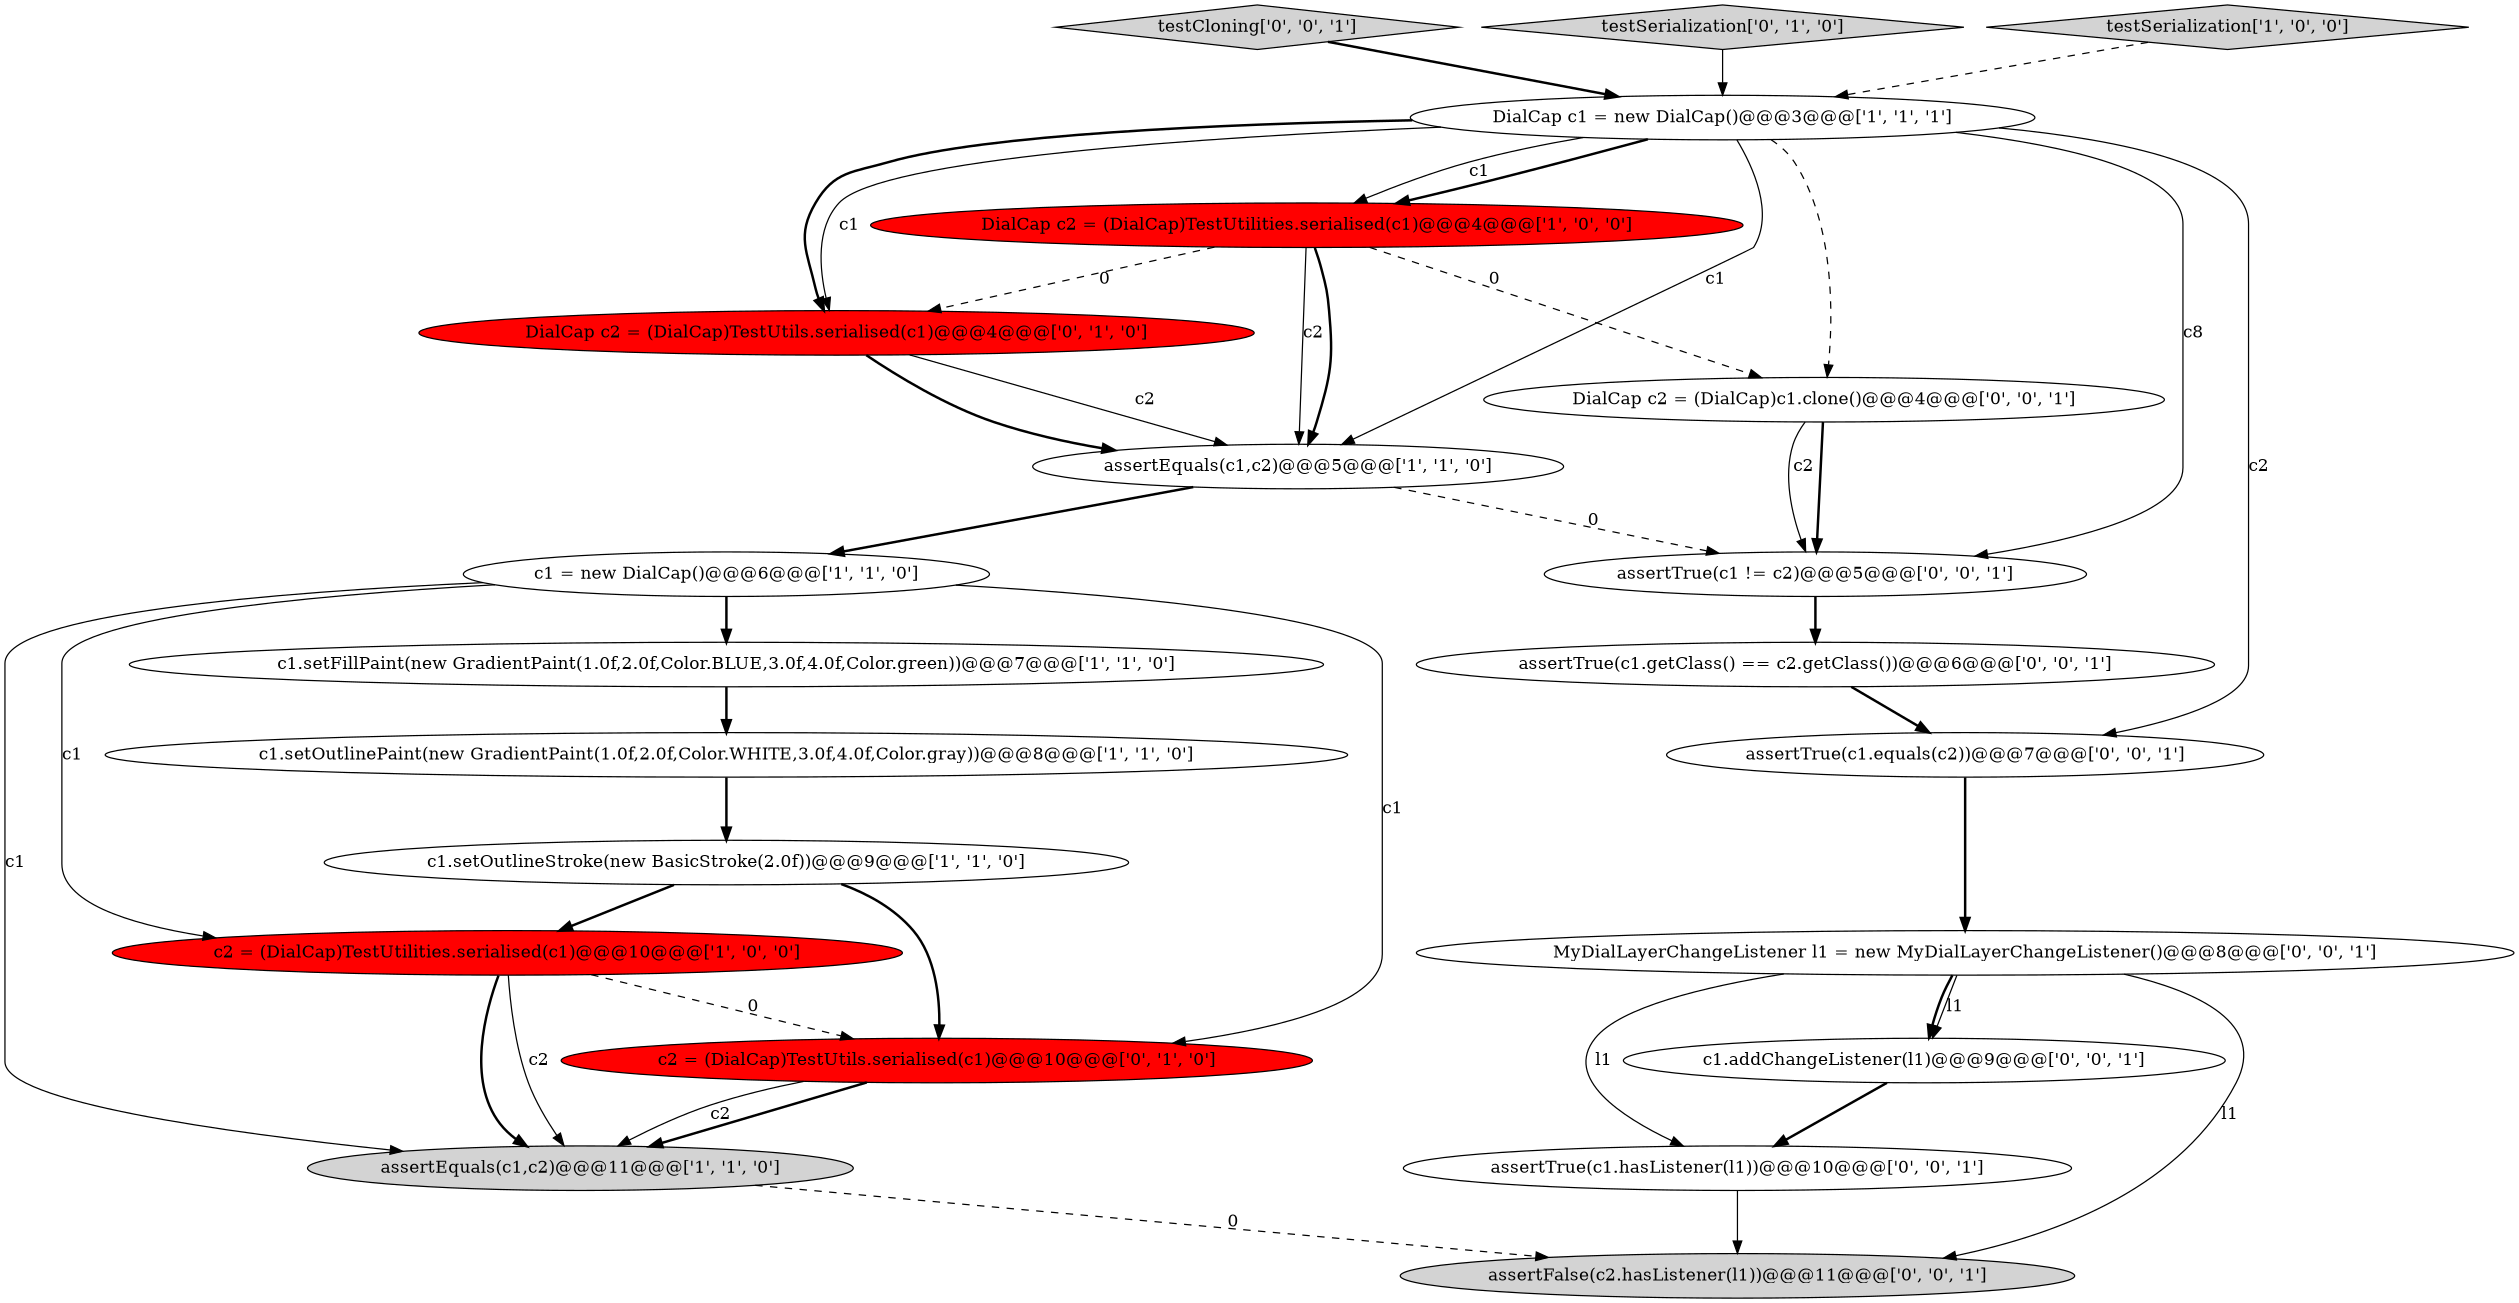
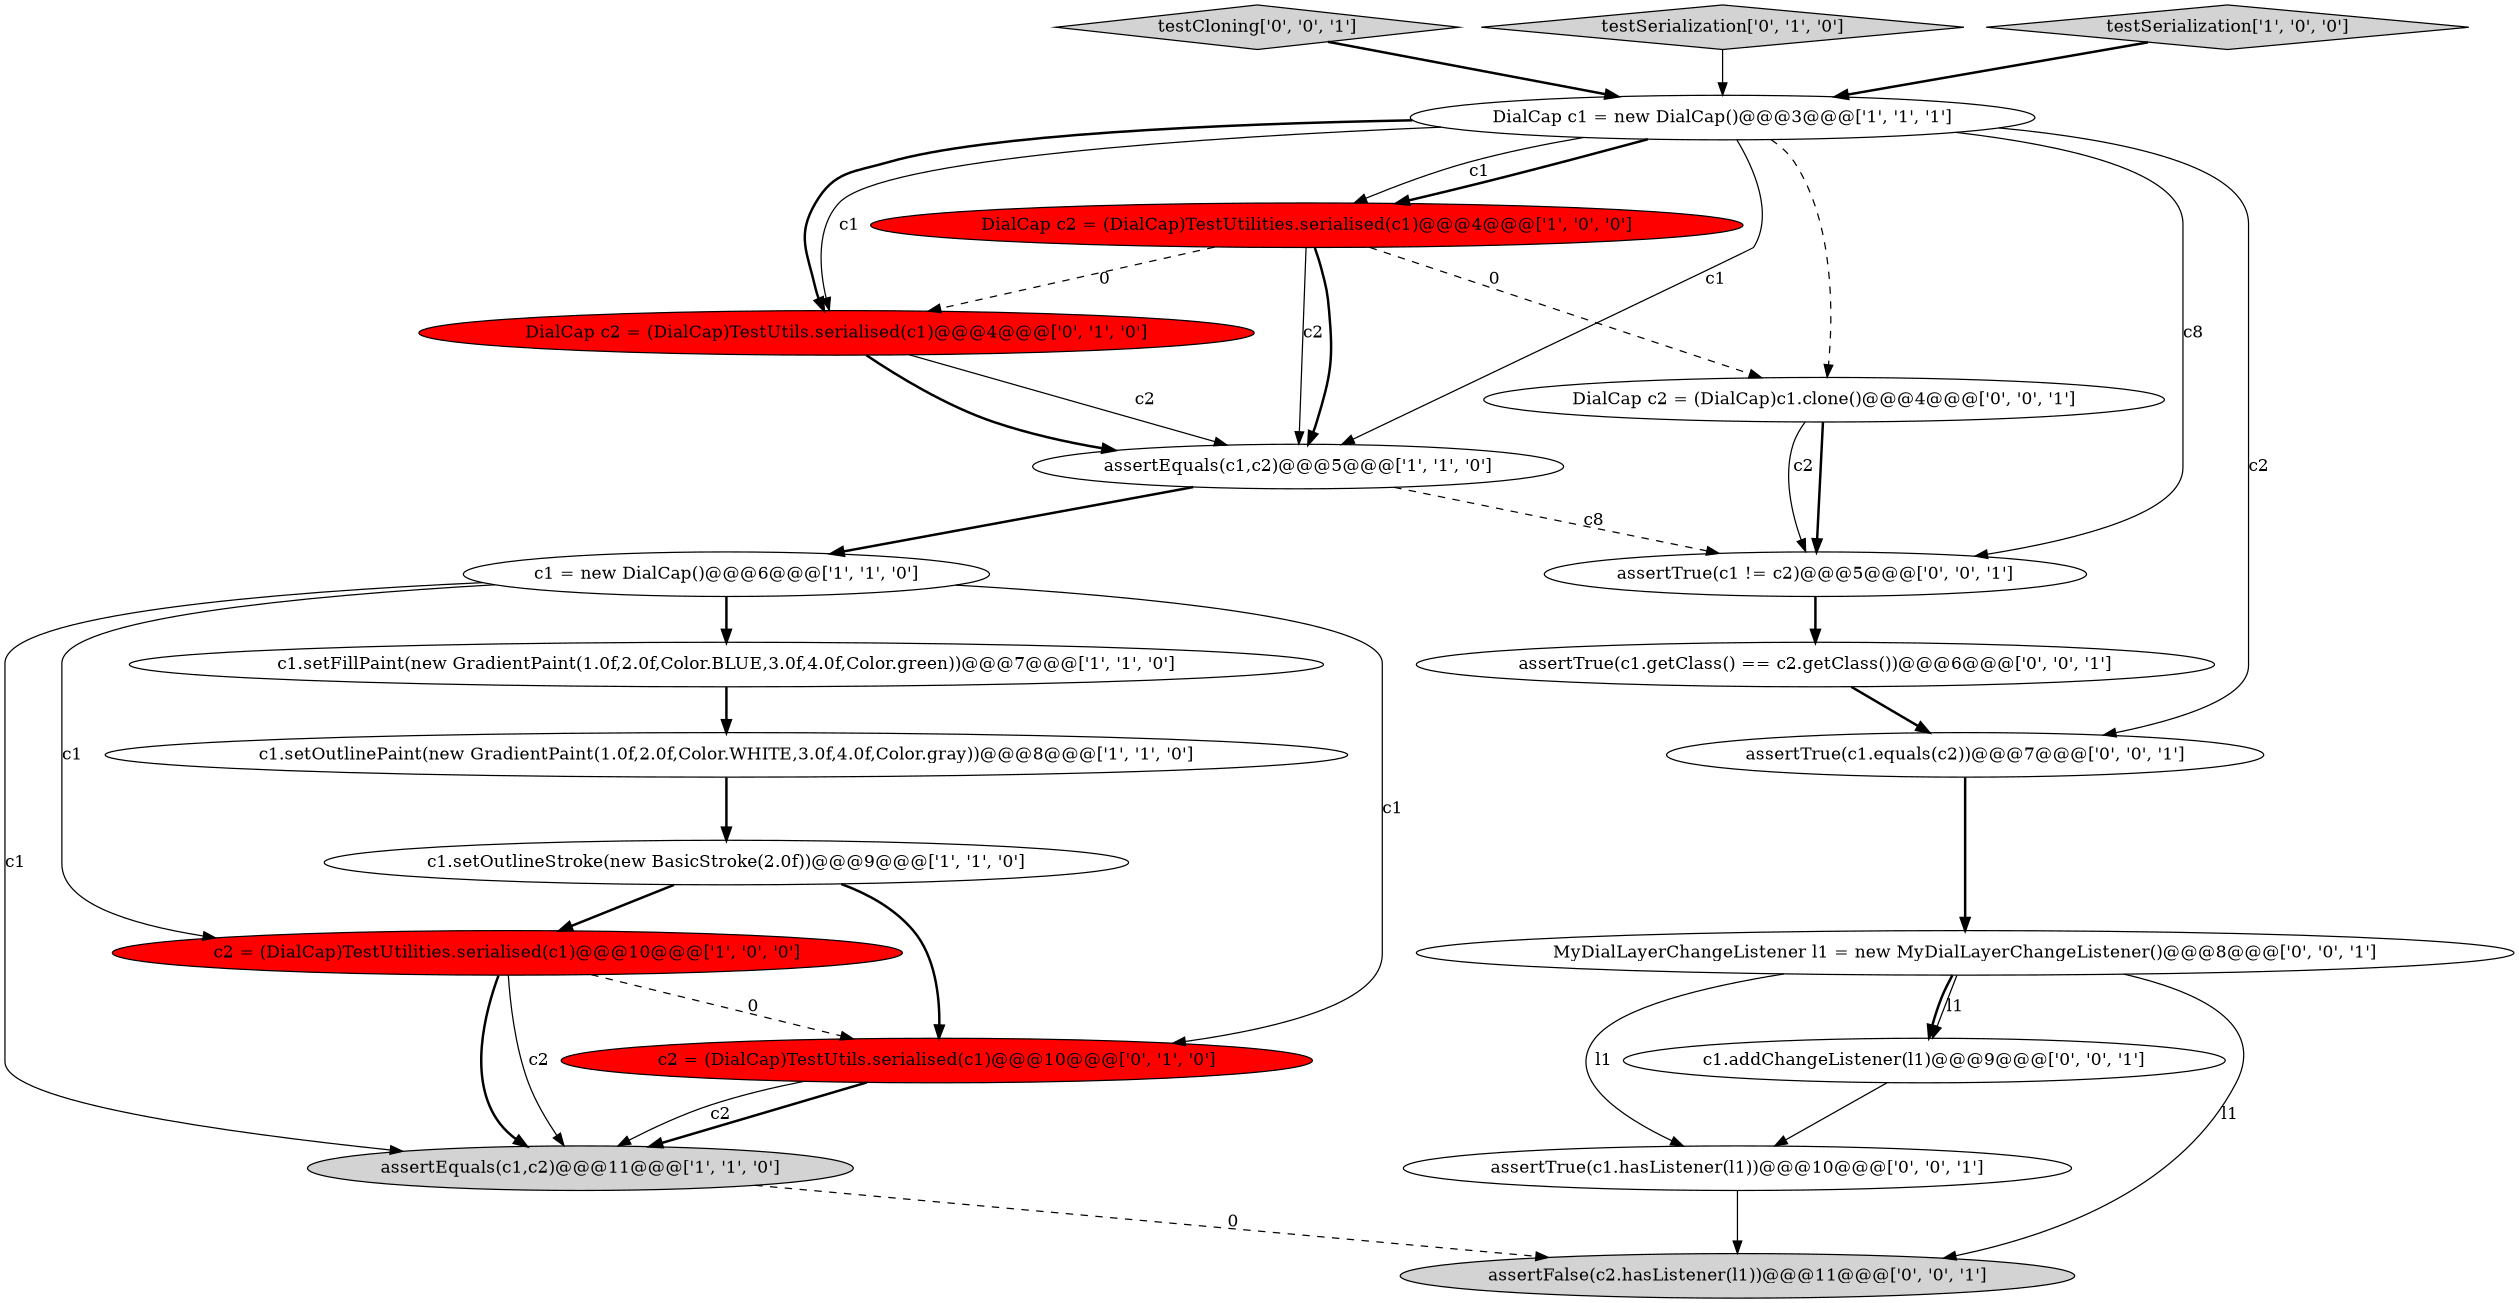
(1998, 68) -> (1998, 68)
(1594, 520) -> (1594, 520)
(1836, 1111) -> (1836, 1111)
